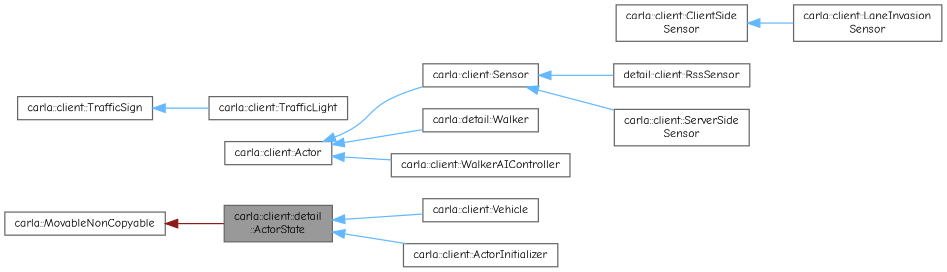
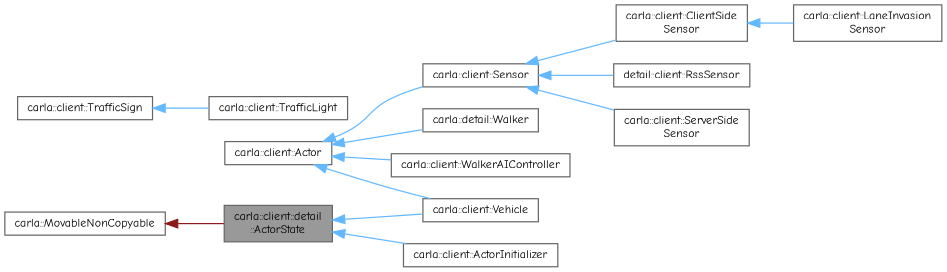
none -> (577, 50)
none -> (378, 185)
